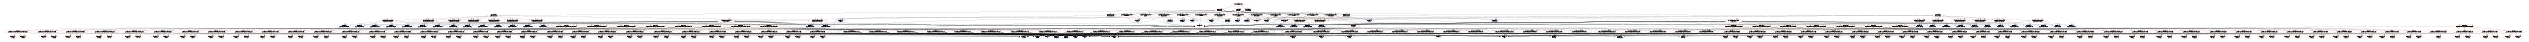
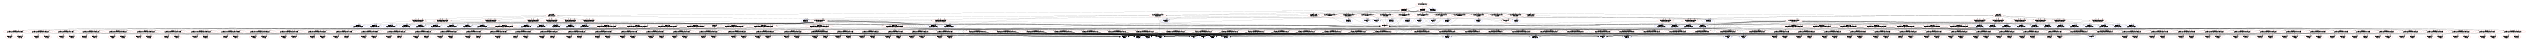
(1284, 21) -> (1419, 21)
(580, 32) -> (819, 32)
none -> (37, 37)
